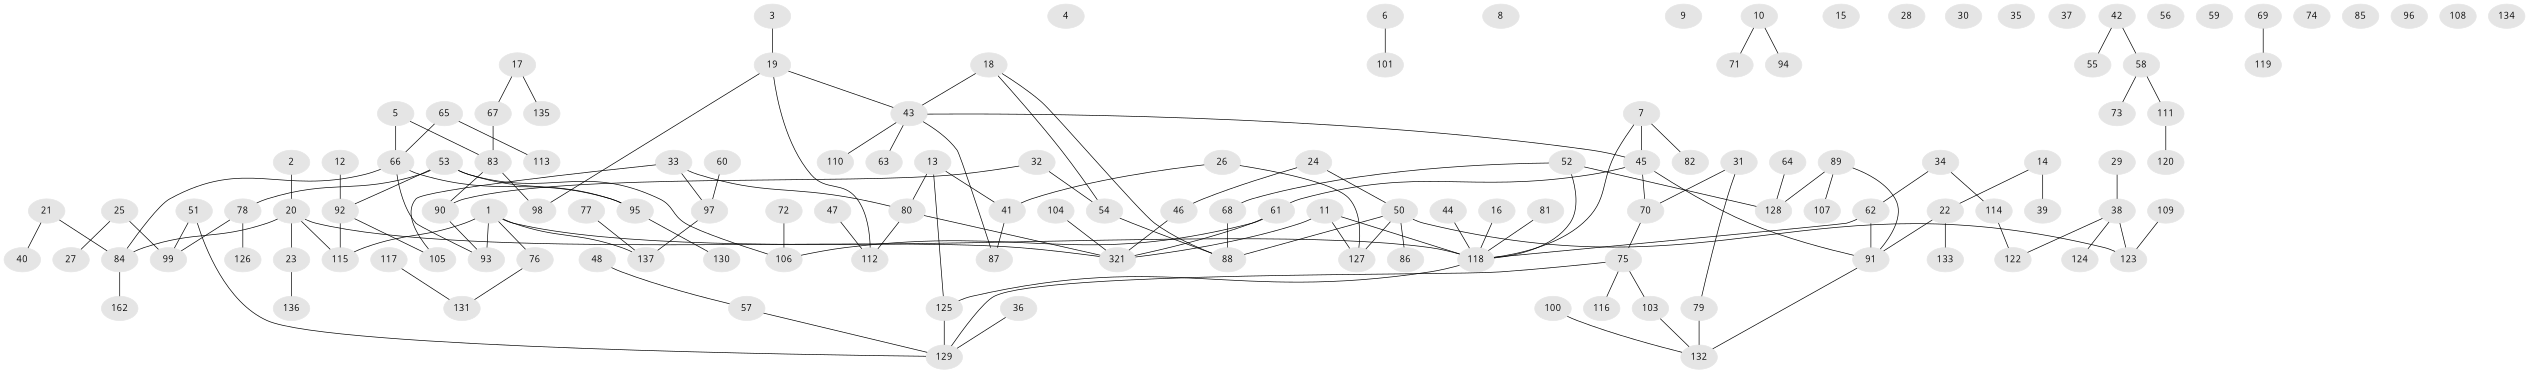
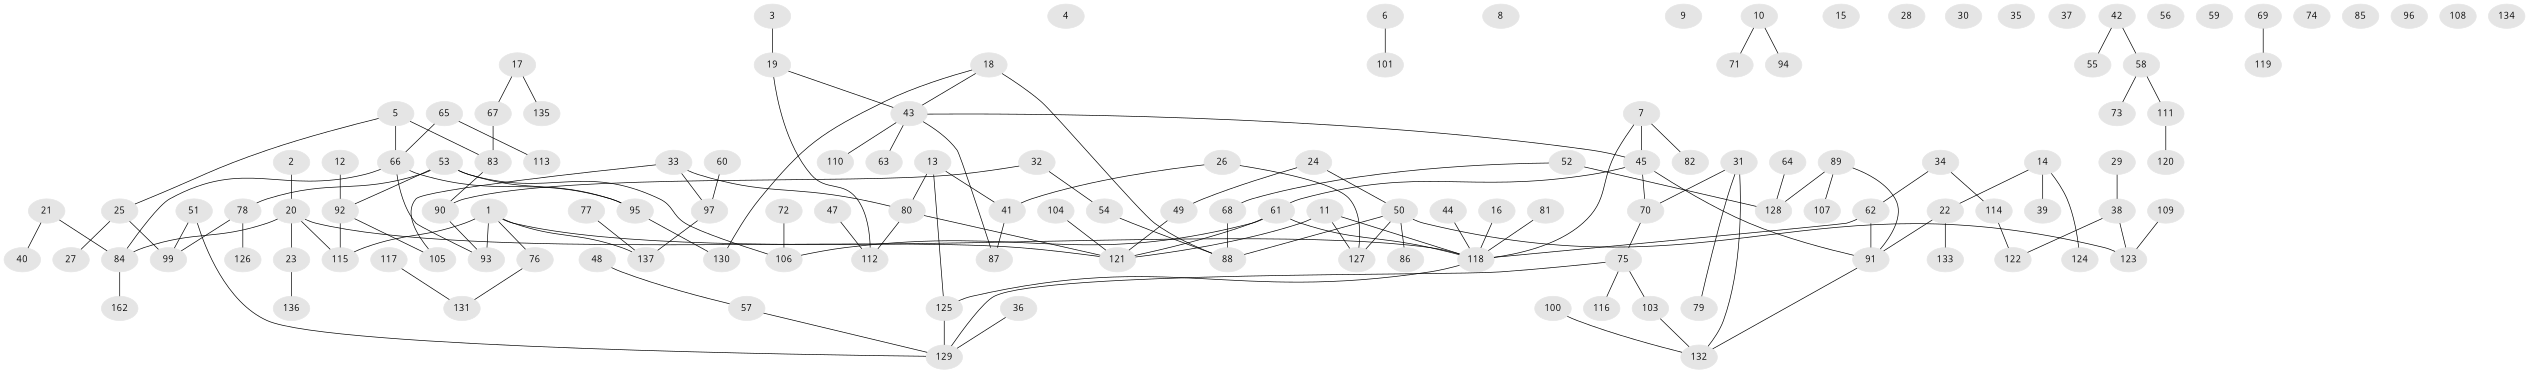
(1050, 136) -> (829, 132)
none -> (255, 155)
(538, 211) -> none
(1179, 211) -> (1179, 211)
(1563, 231) -> (1370, 238)
(2098, 235) -> (2071, 208)
(1117, 260) -> (1117, 260)
(1699, 333) -> (1737, 263)
